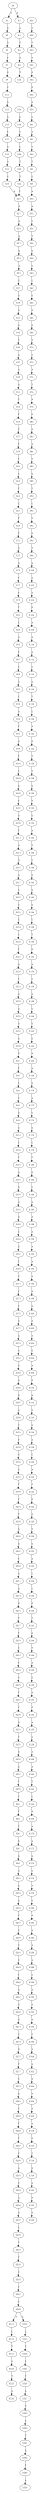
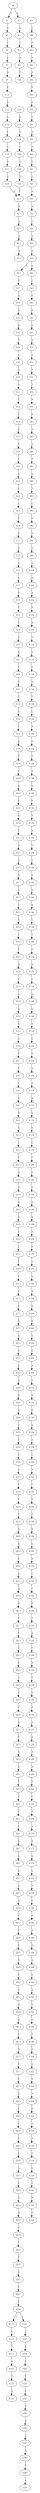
(19, 265) -> (26, 265)
